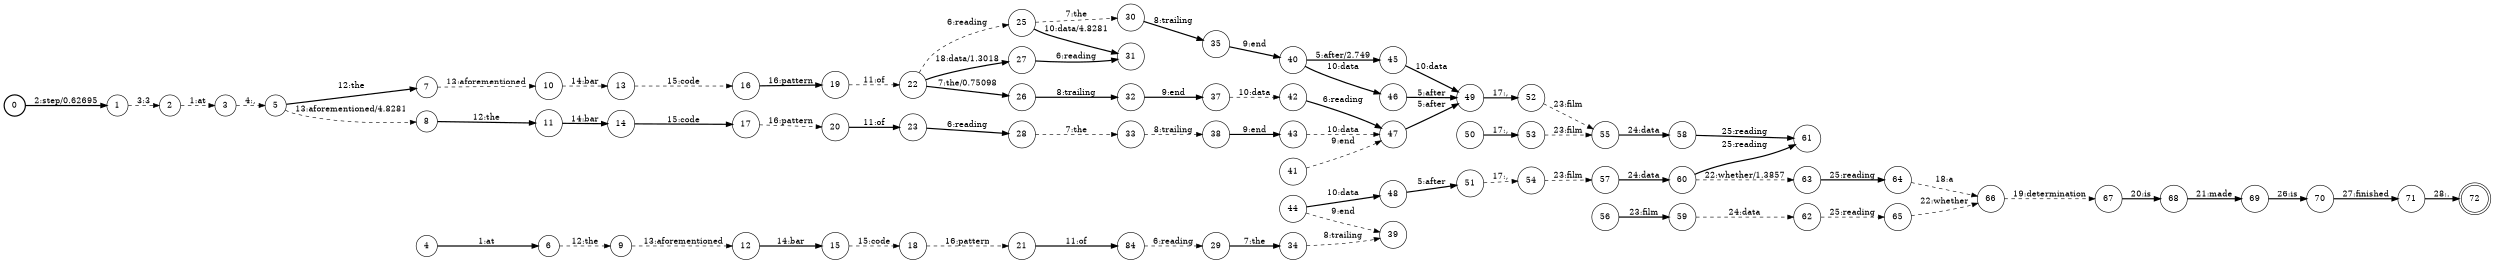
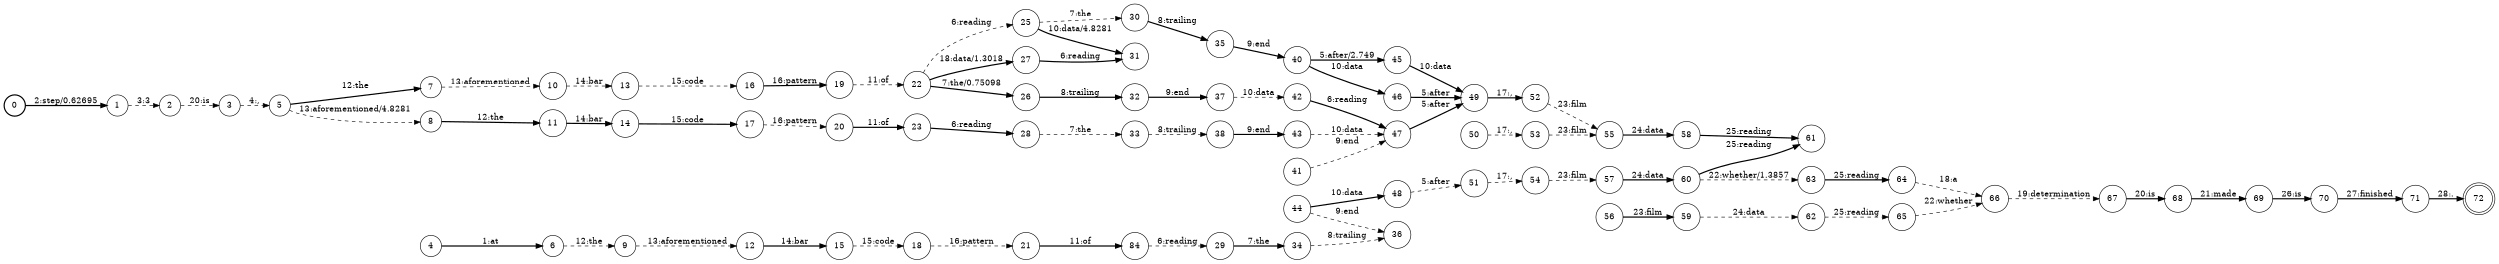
(198, 101) -> (200, 101)
(1498, 135) -> (1502, 135)
(1429, 189) -> (1433, 189)
(1393, 235) -> (1397, 235)
